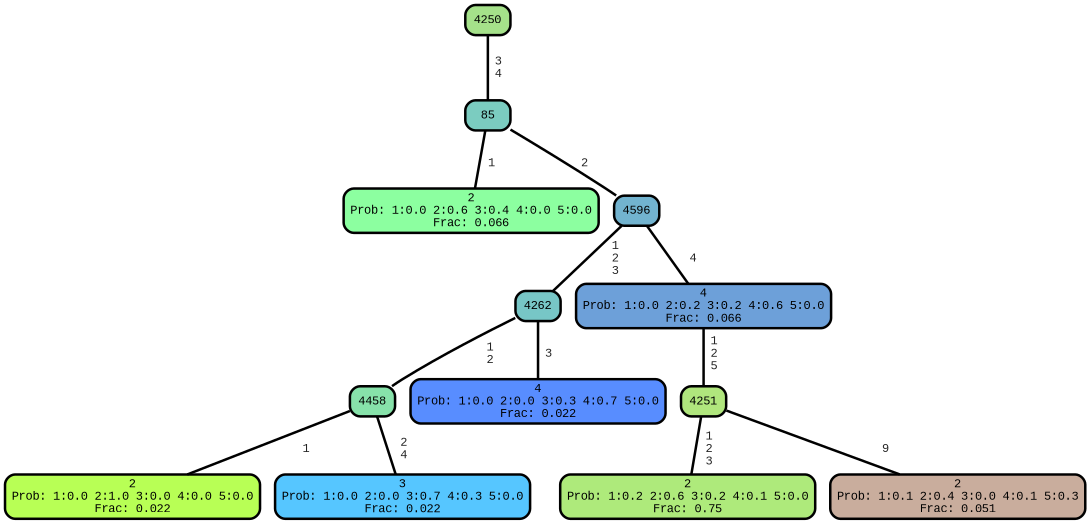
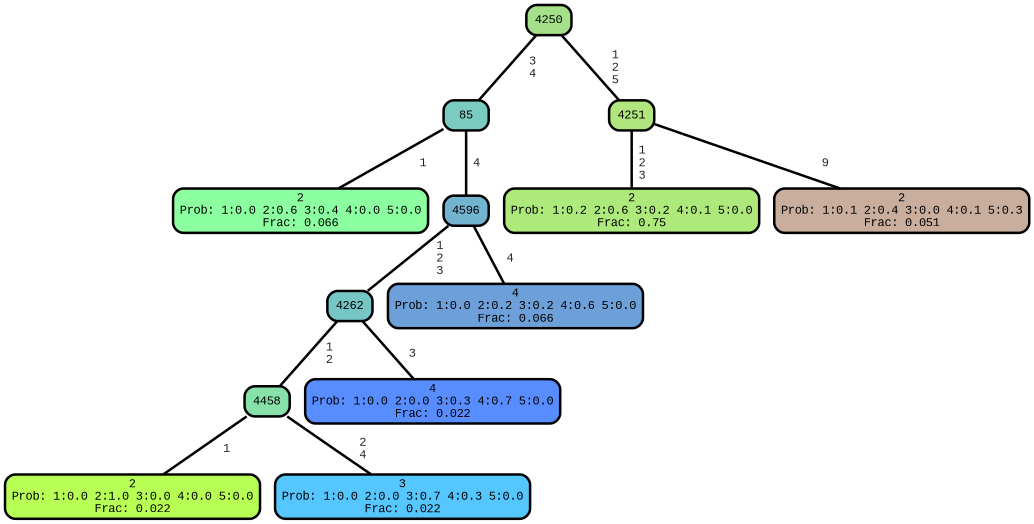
(581, 163) -> (473, 163)
(704, 357) -> (590, 68)
